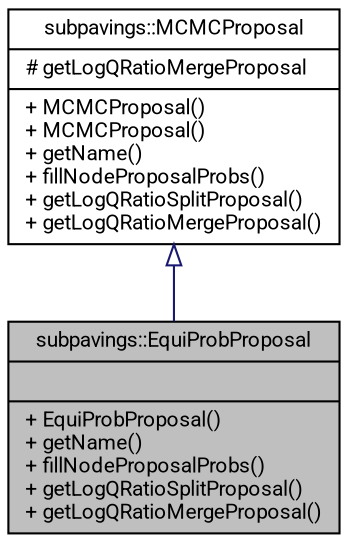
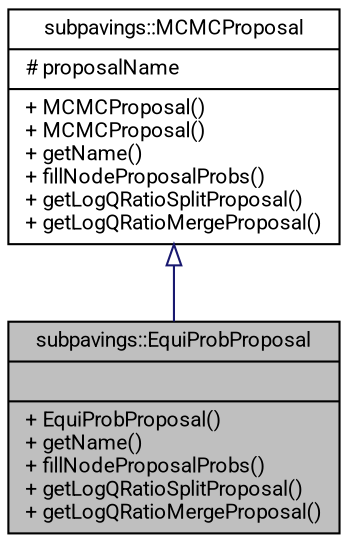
(167, 68) -> (103, 68)
